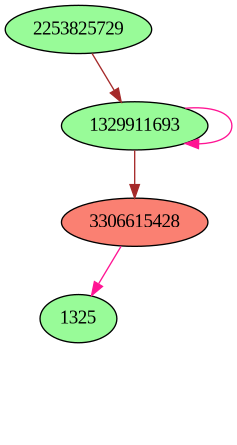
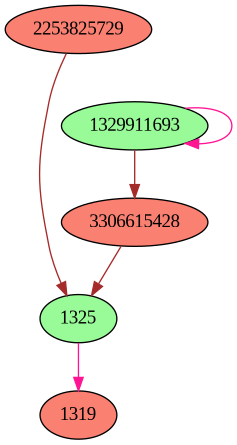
(78, 29) -> (78, 29)
(103, 72) -> (40, 168)
(110, 265) -> (110, 265)
none -> (78, 415)
